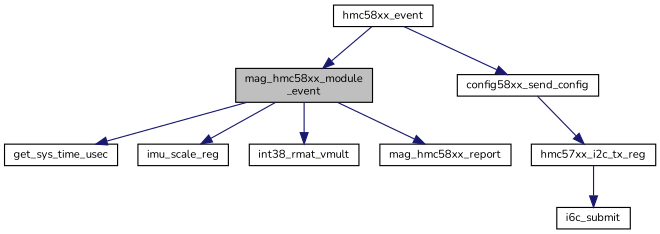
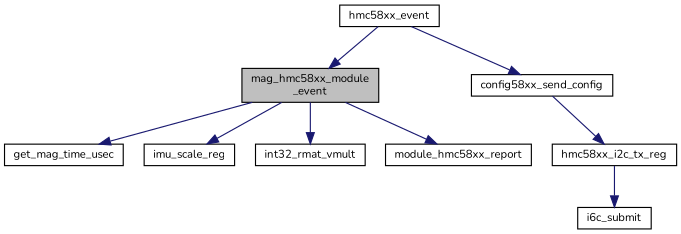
(61, 155) -> (64, 155)
(304, 155) -> (310, 155)
(445, 155) -> (458, 155)
(594, 155) -> (614, 155)
